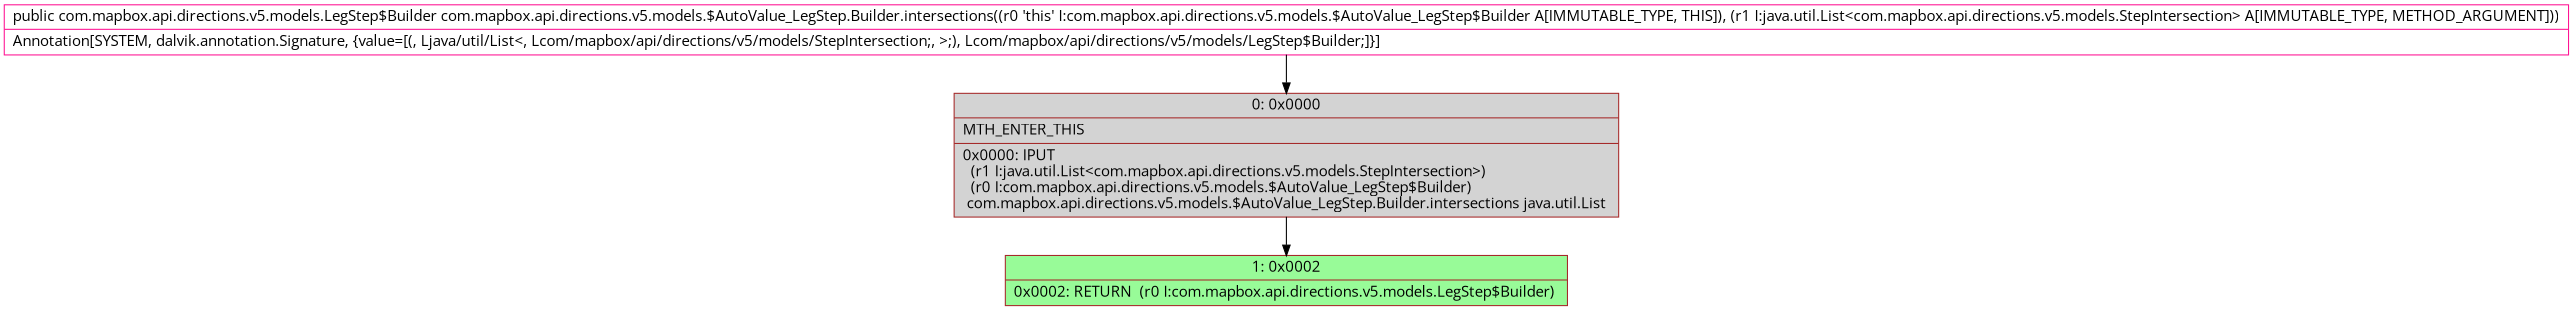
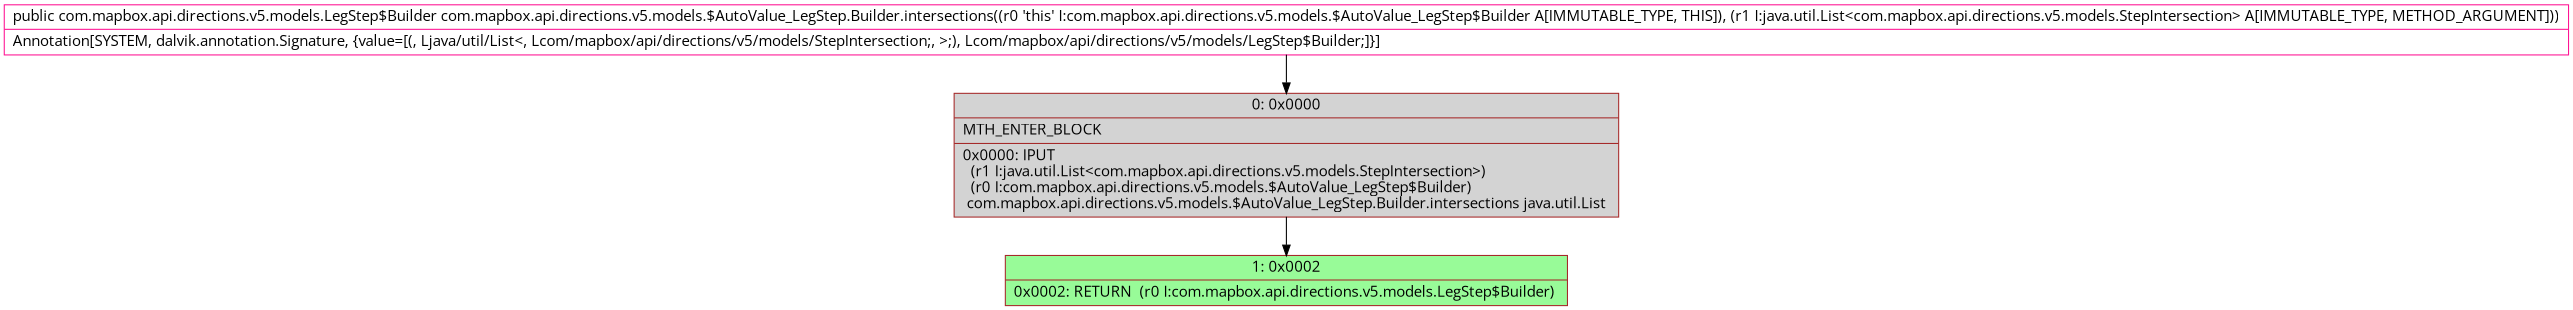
(1024, 130) -> (1032, 130)
